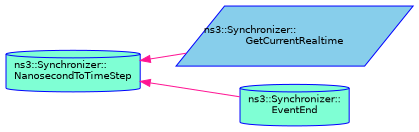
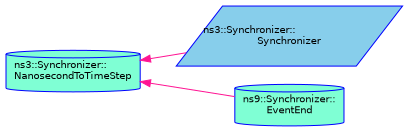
(295, 36) -> (289, 36)
(295, 105) -> (289, 105)
